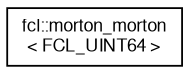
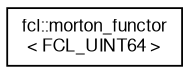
(95, 37) -> (95, 37)
